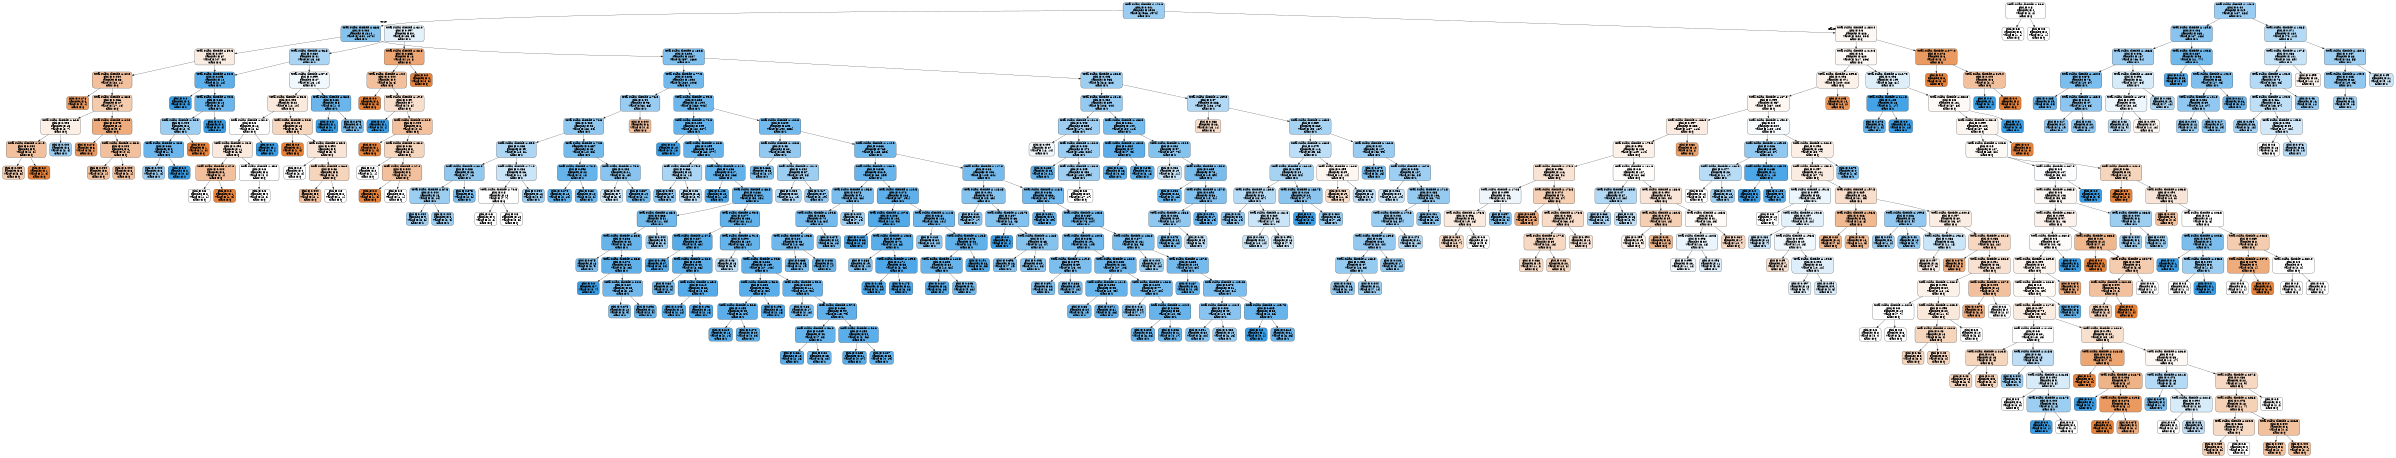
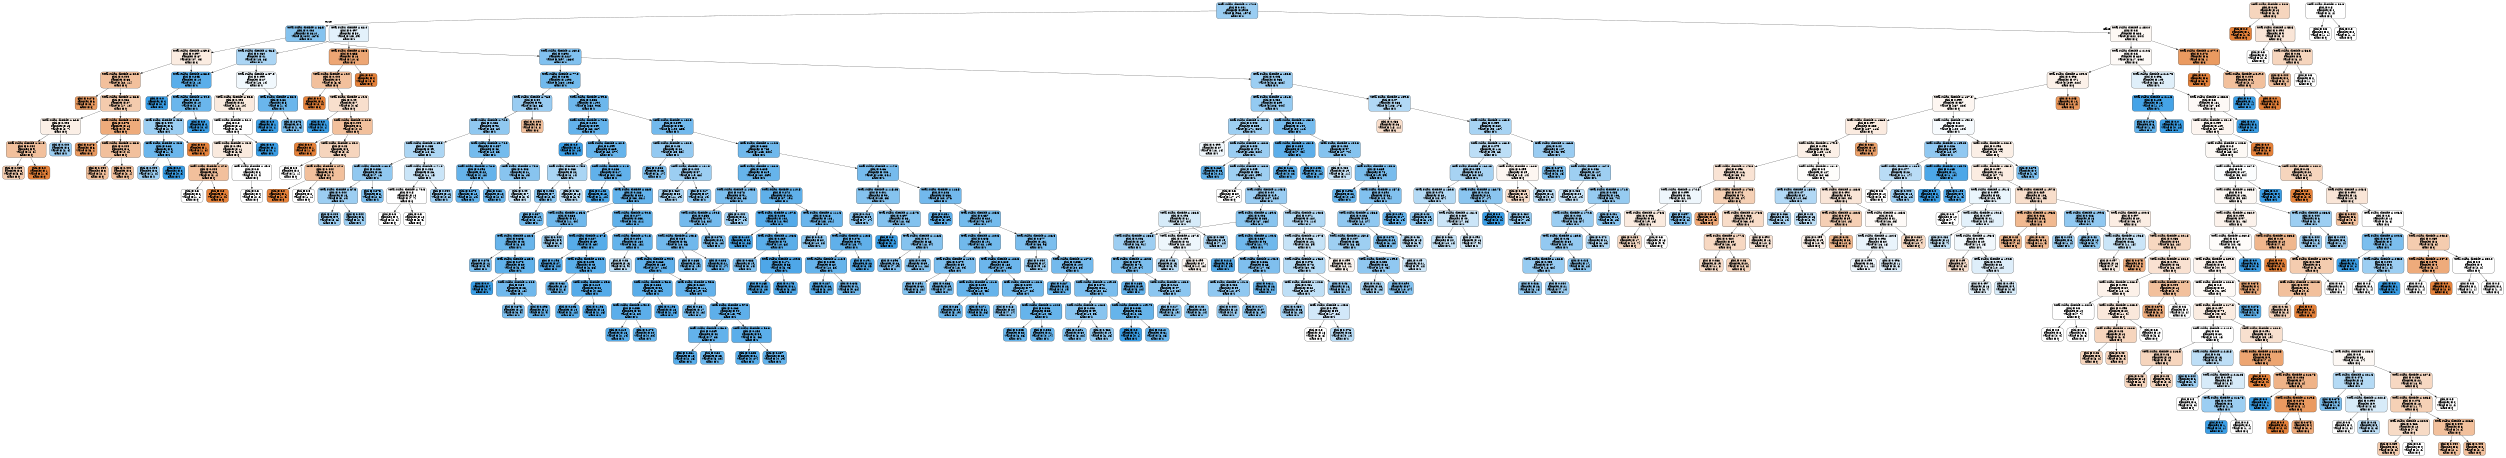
(2133, 67) -> (1158, 230)
(290, 114) -> none
none -> (1257, 183)
(629, 184) -> (539, 206)
none -> (1401, 288)
